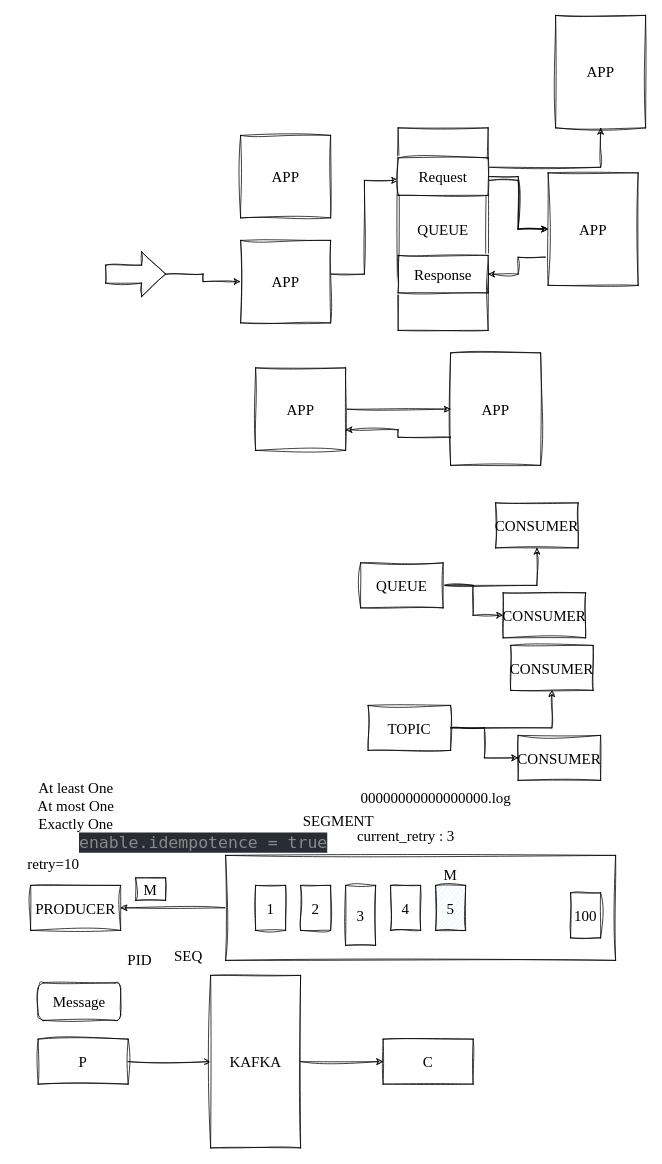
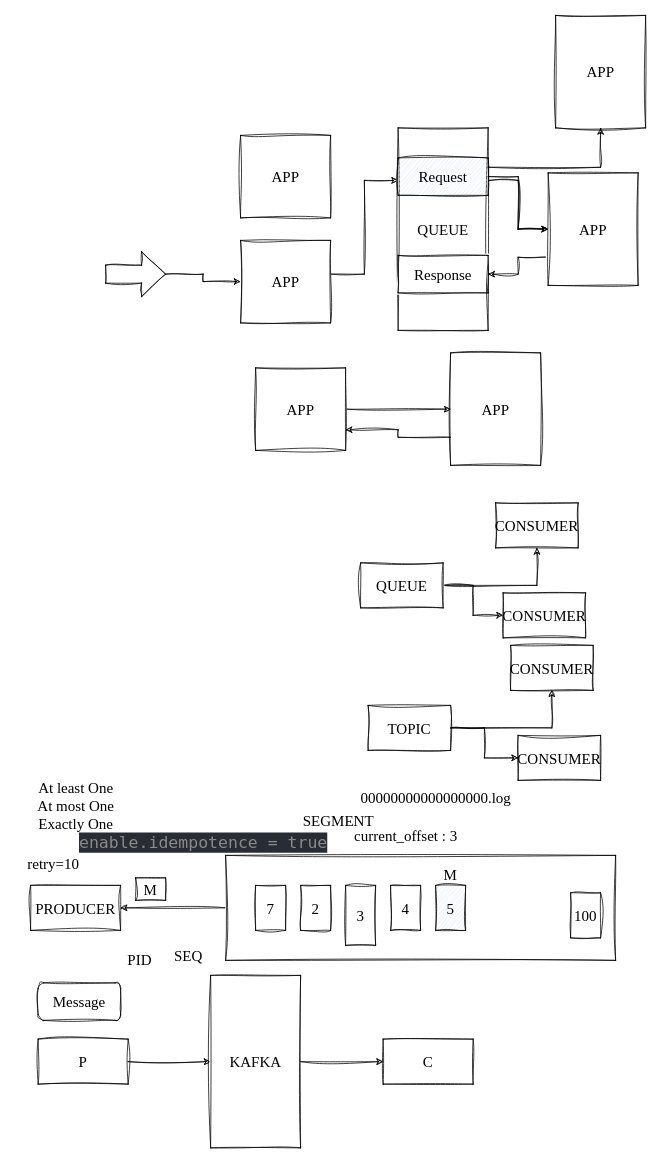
(443, 177) -> (443, 177)
(406, 835) -> (406, 835)
(270, 908) -> (270, 908)
(204, 1062) -> (204, 1062)
